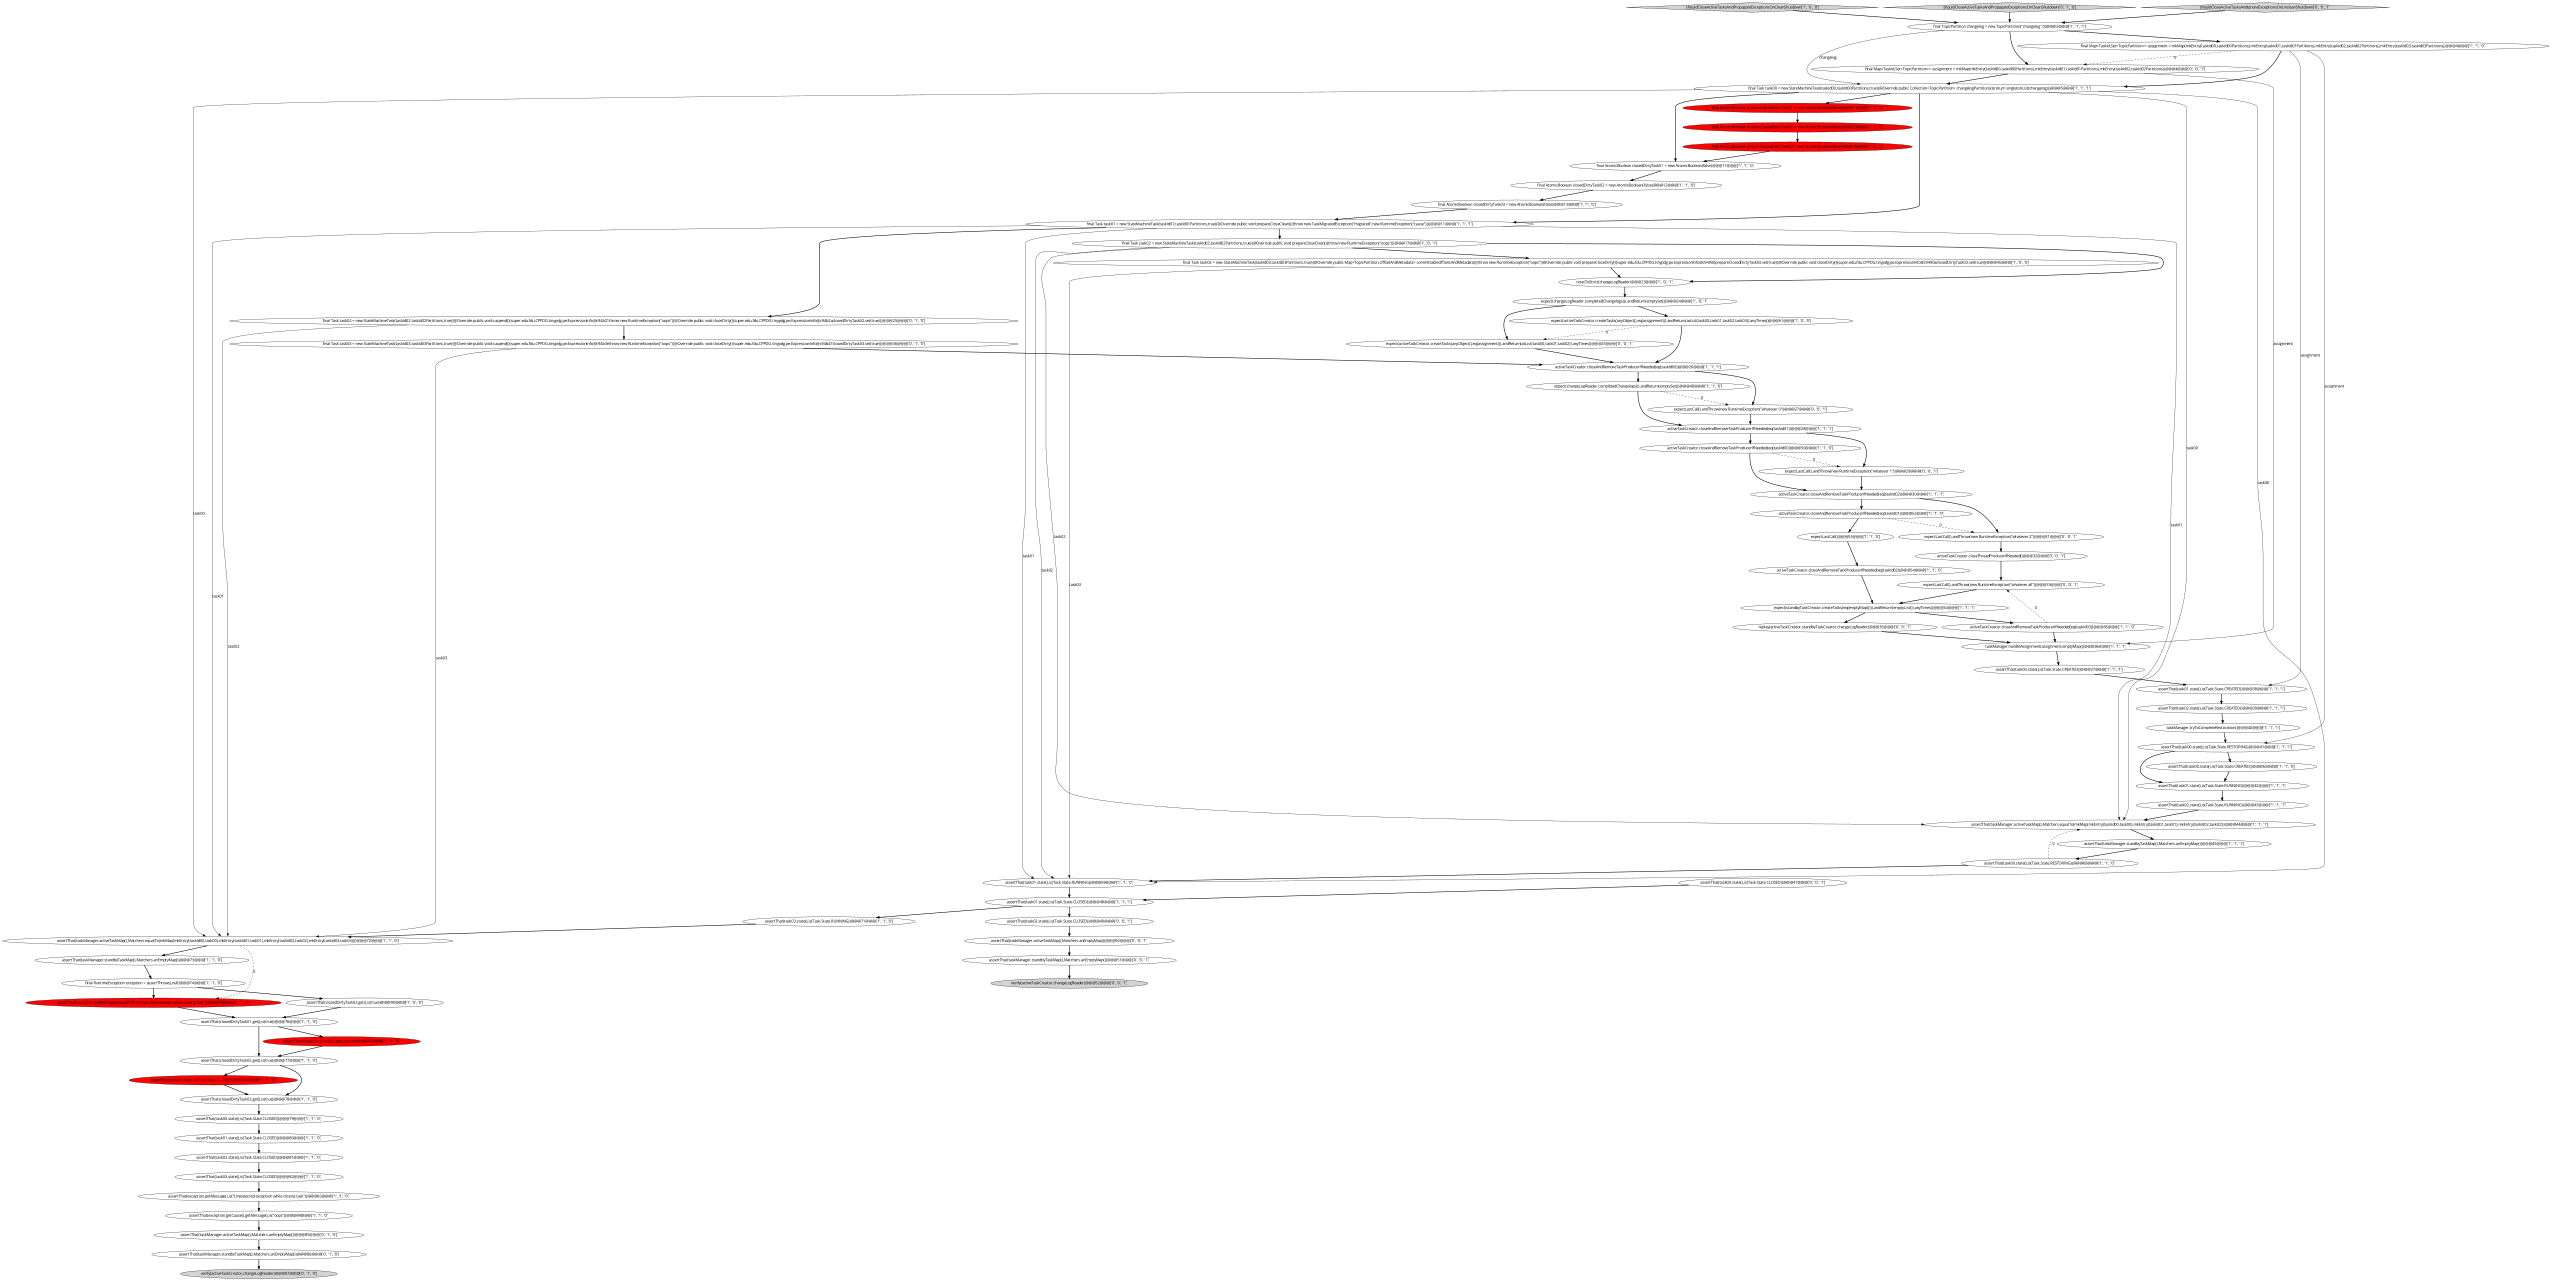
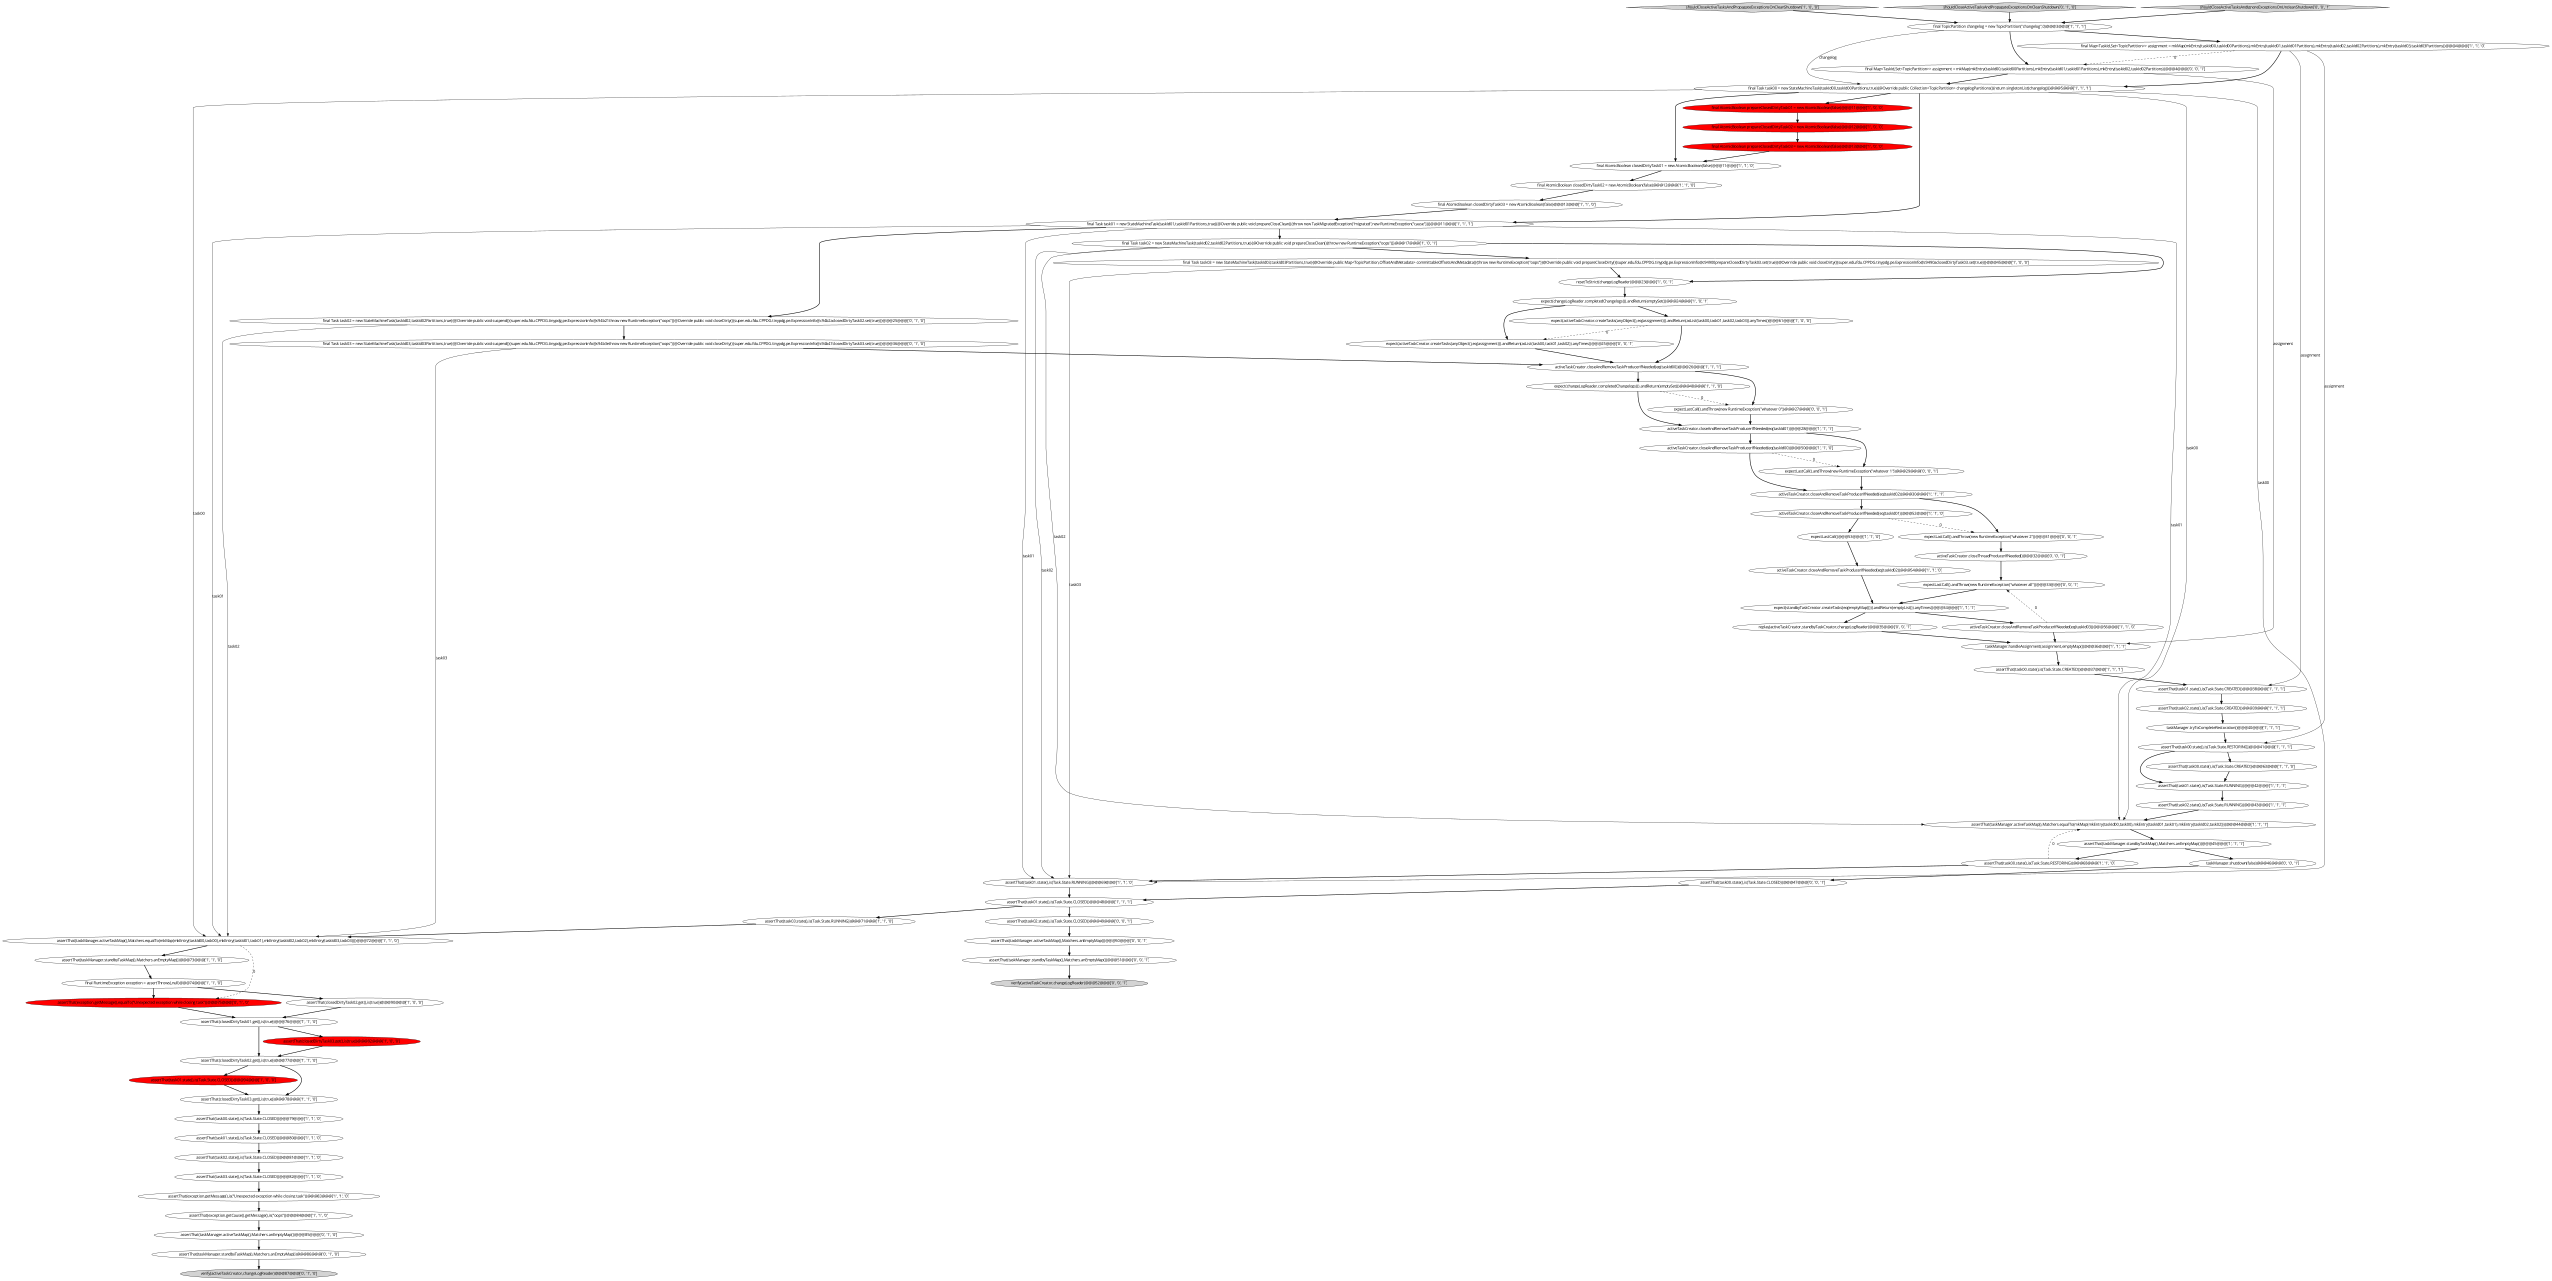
none -> (2253, 863)
